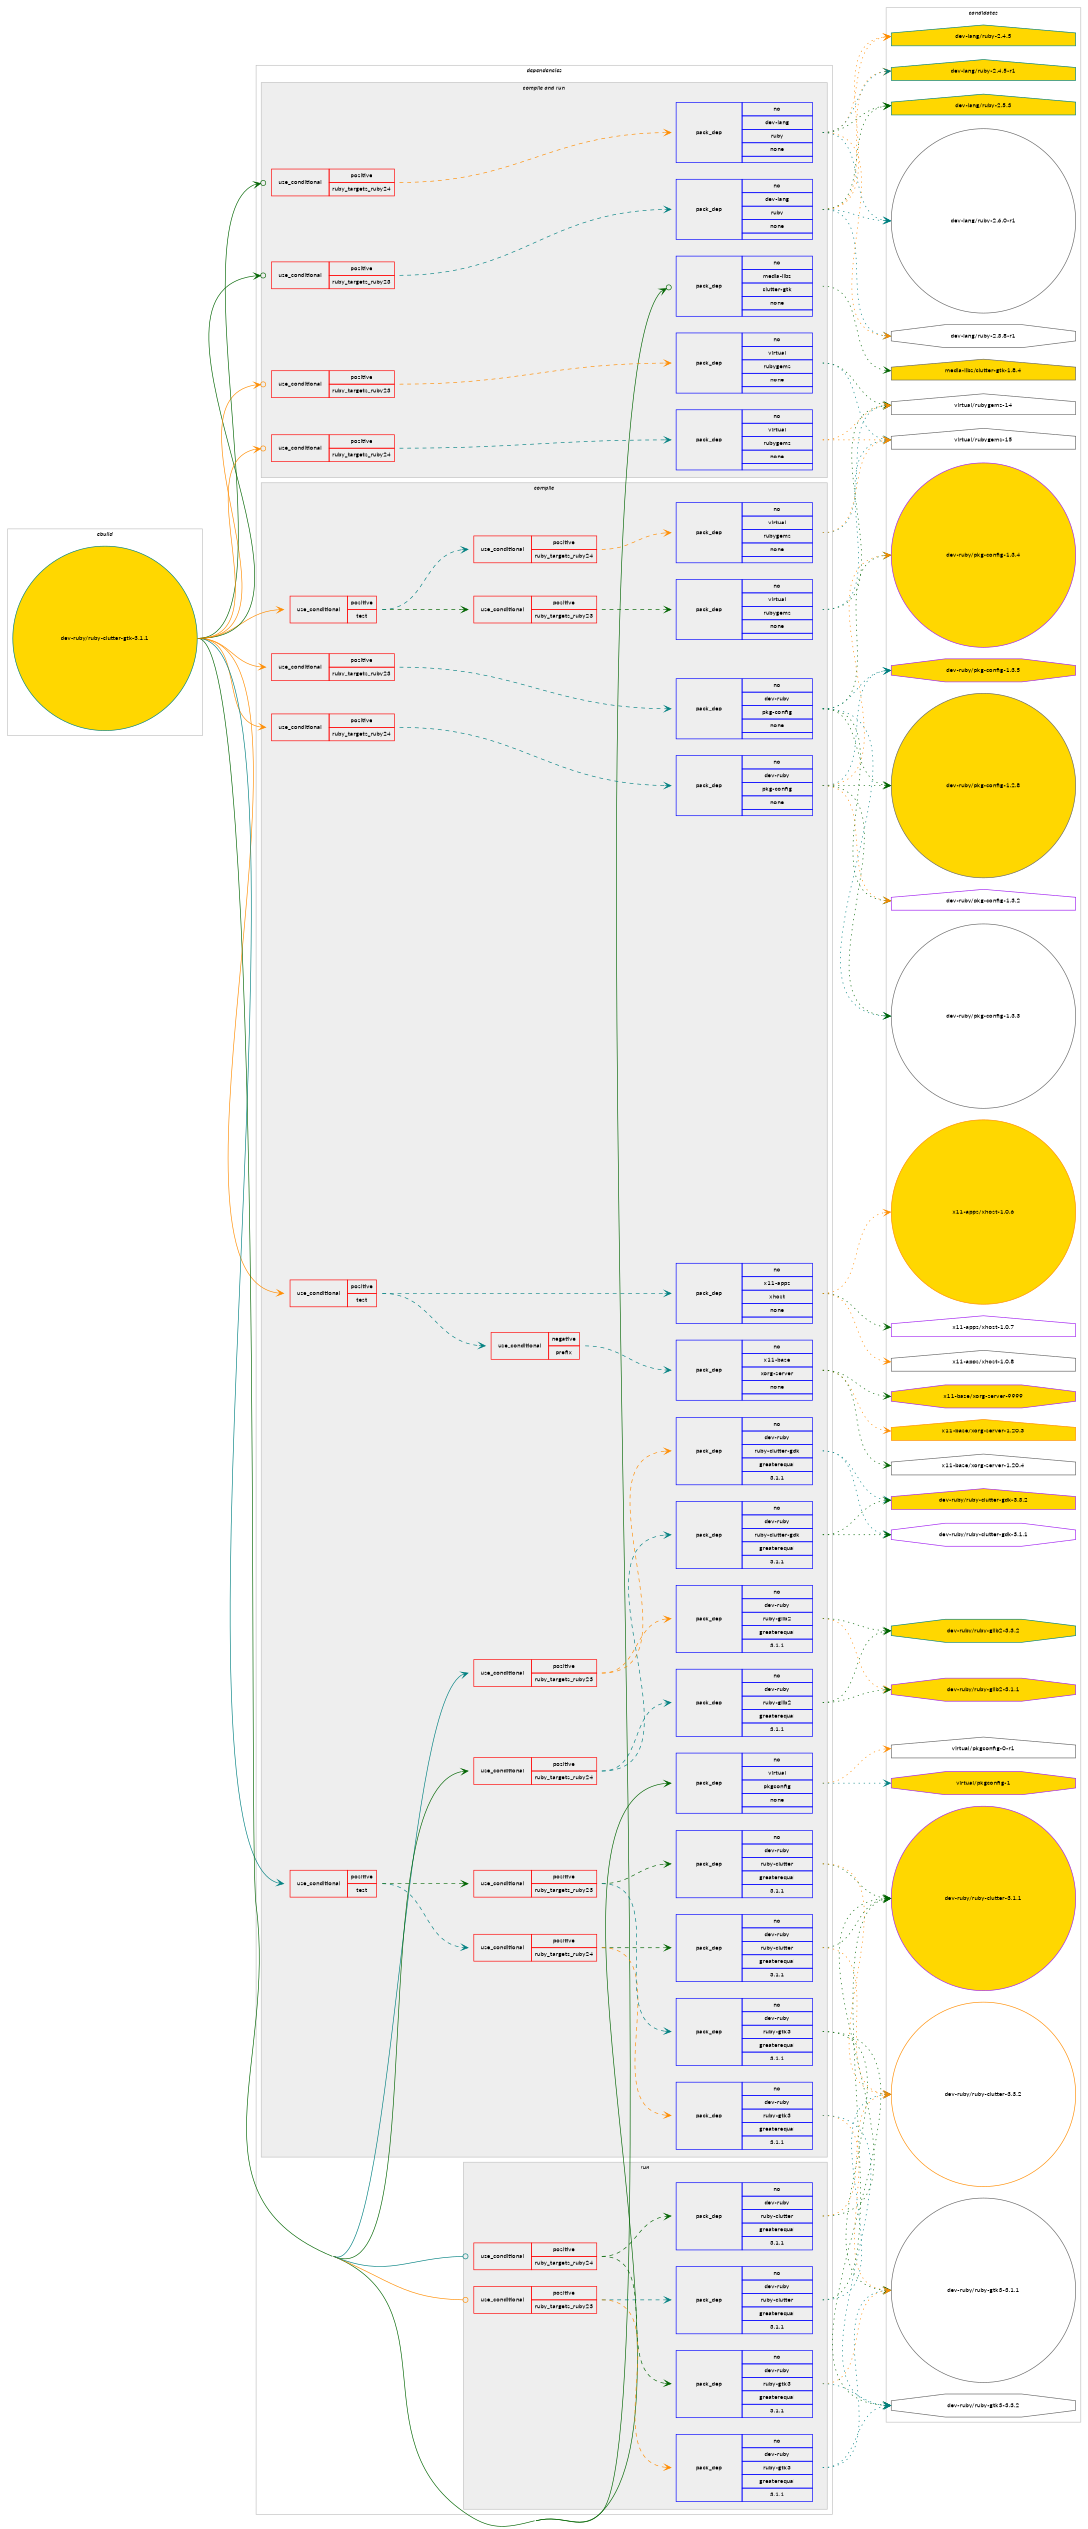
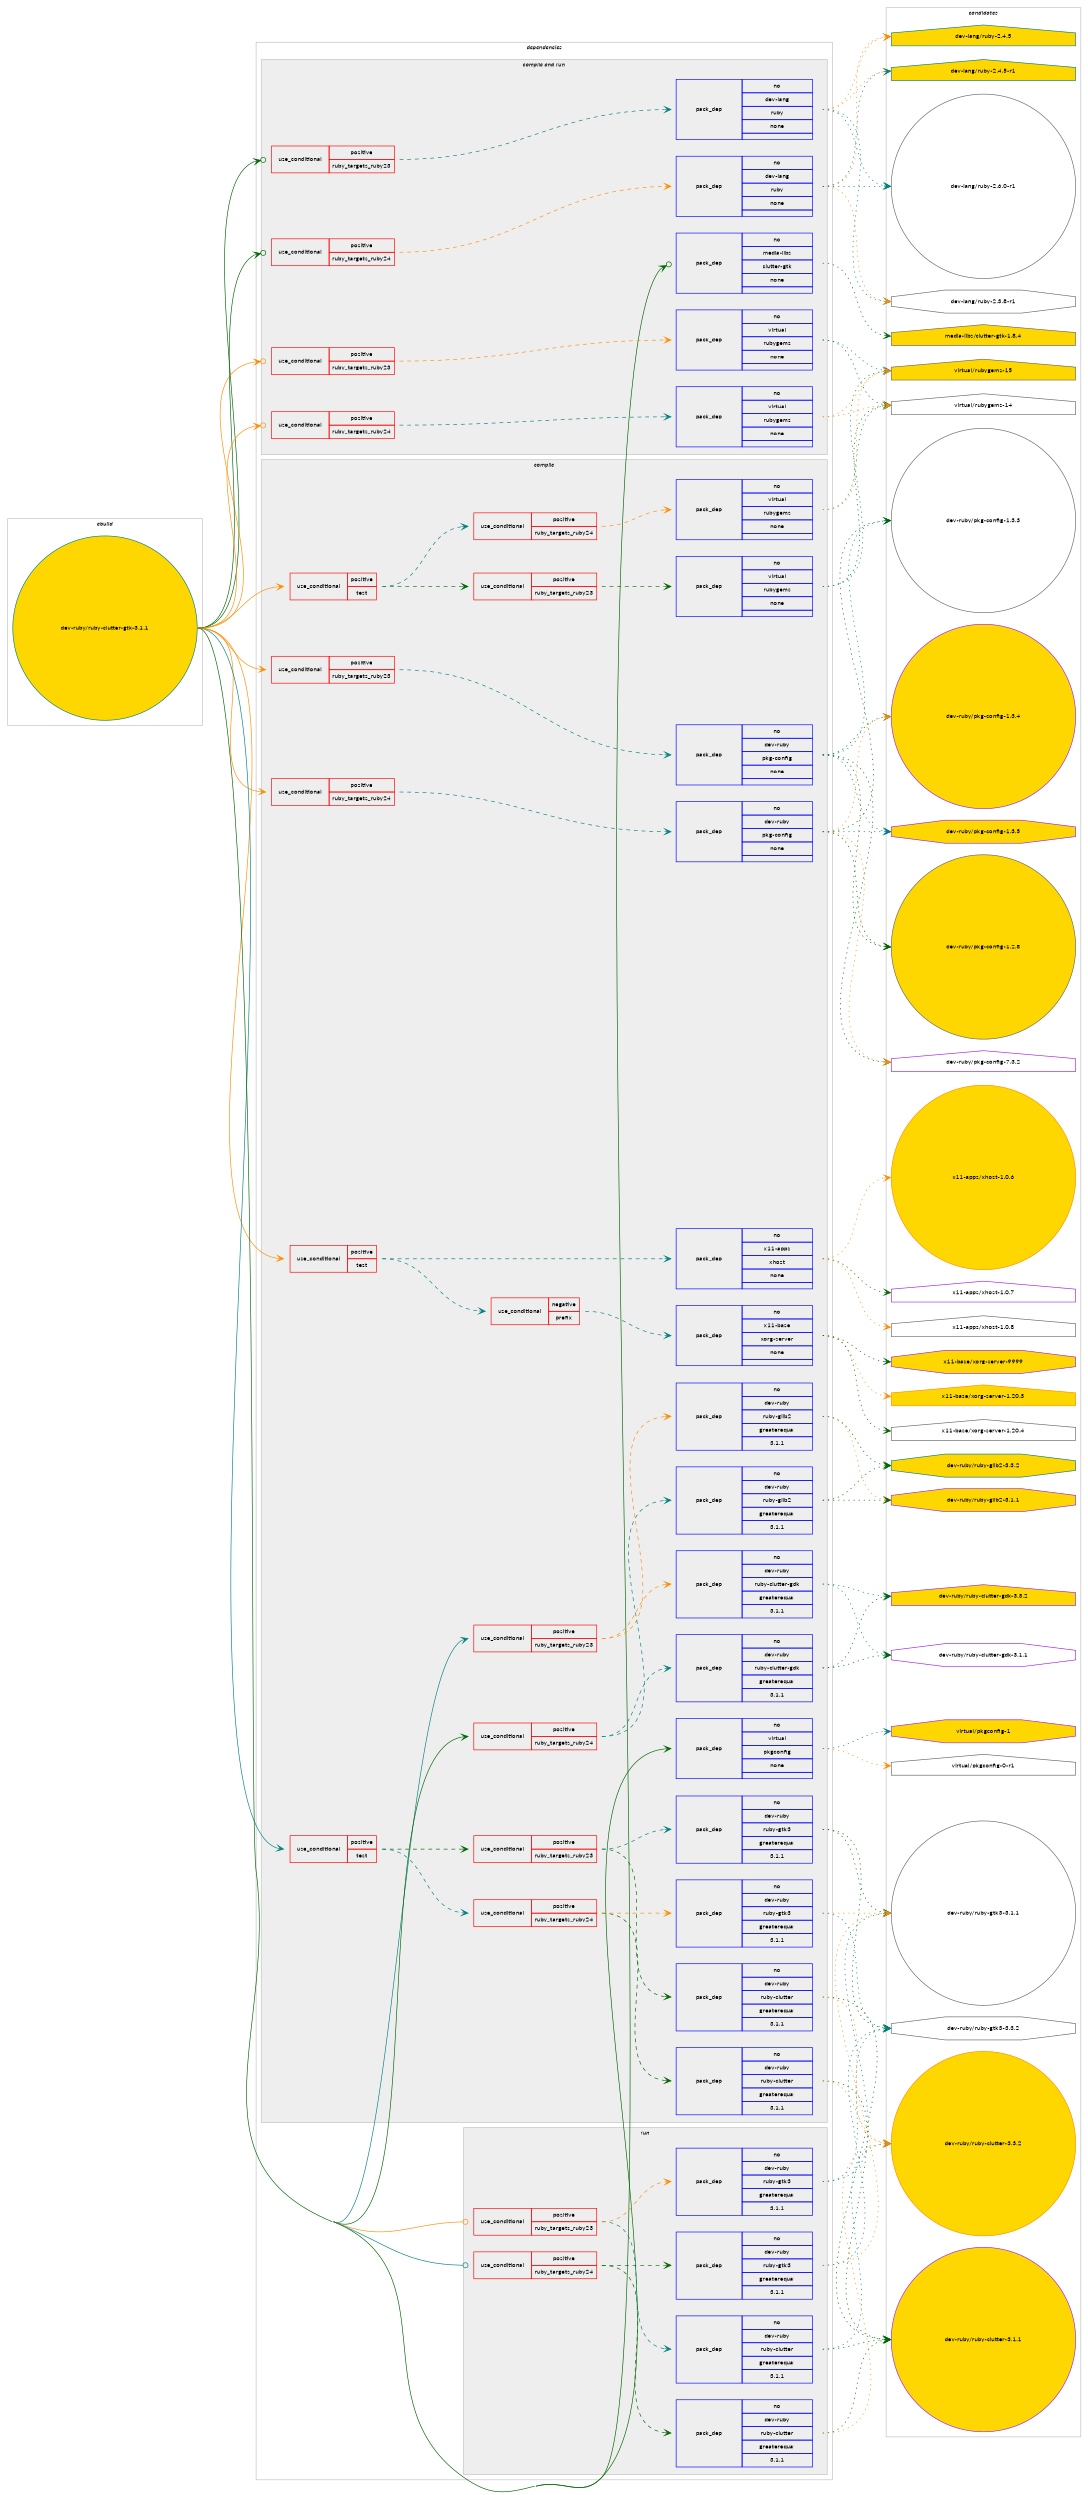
(983, 106) -> none
(983, 440) -> (983, 371)
(983, 901) -> (983, 1062)
(983, 2094) -> (983, 2144)
